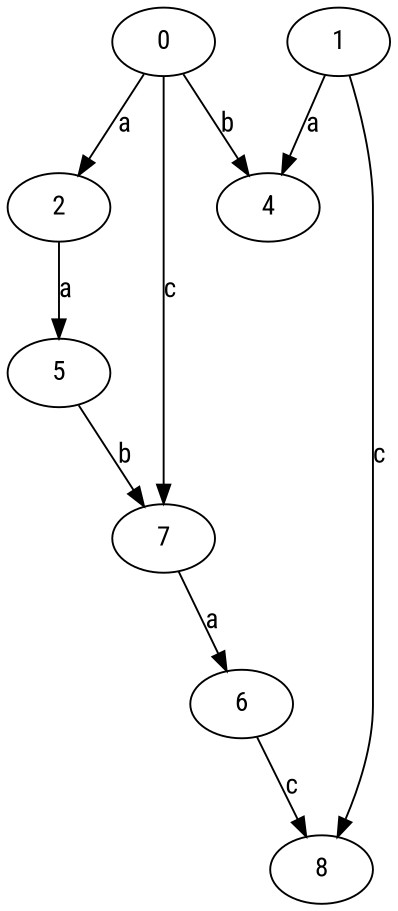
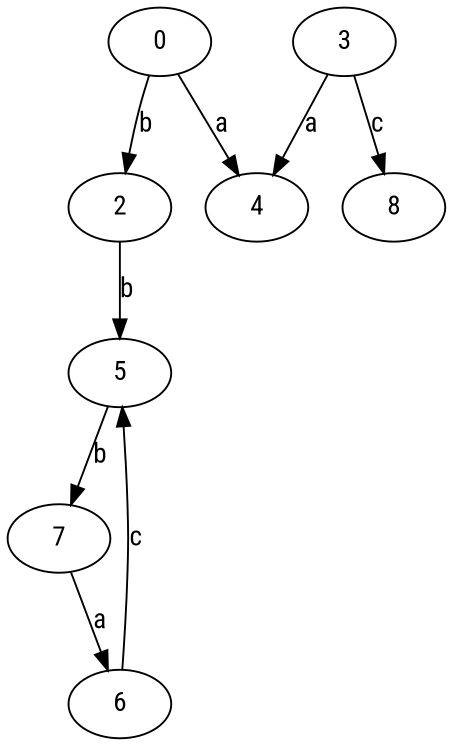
(339, 42) -> (344, 42)
(125, 125) -> (146, 125)
(227, 125) -> (222, 125)
(164, 281) -> none
(66, 290) -> (127, 290)
(277, 778) -> (128, 548)
